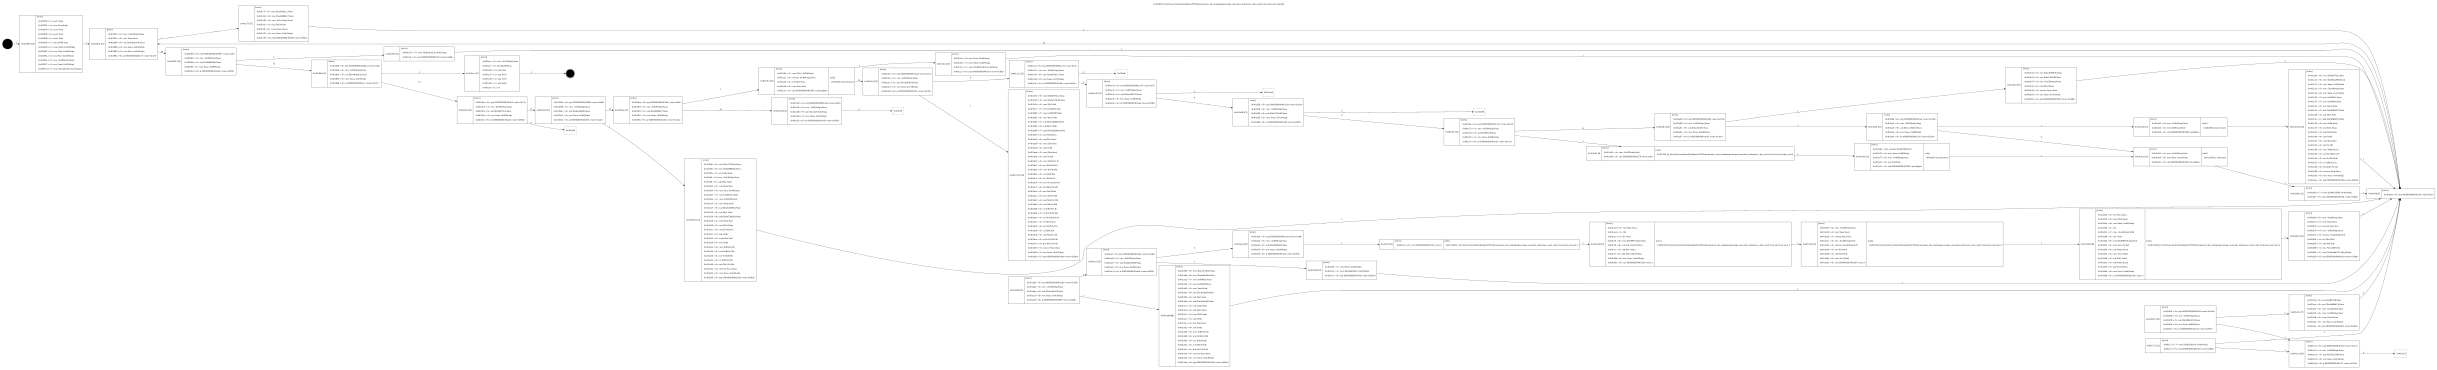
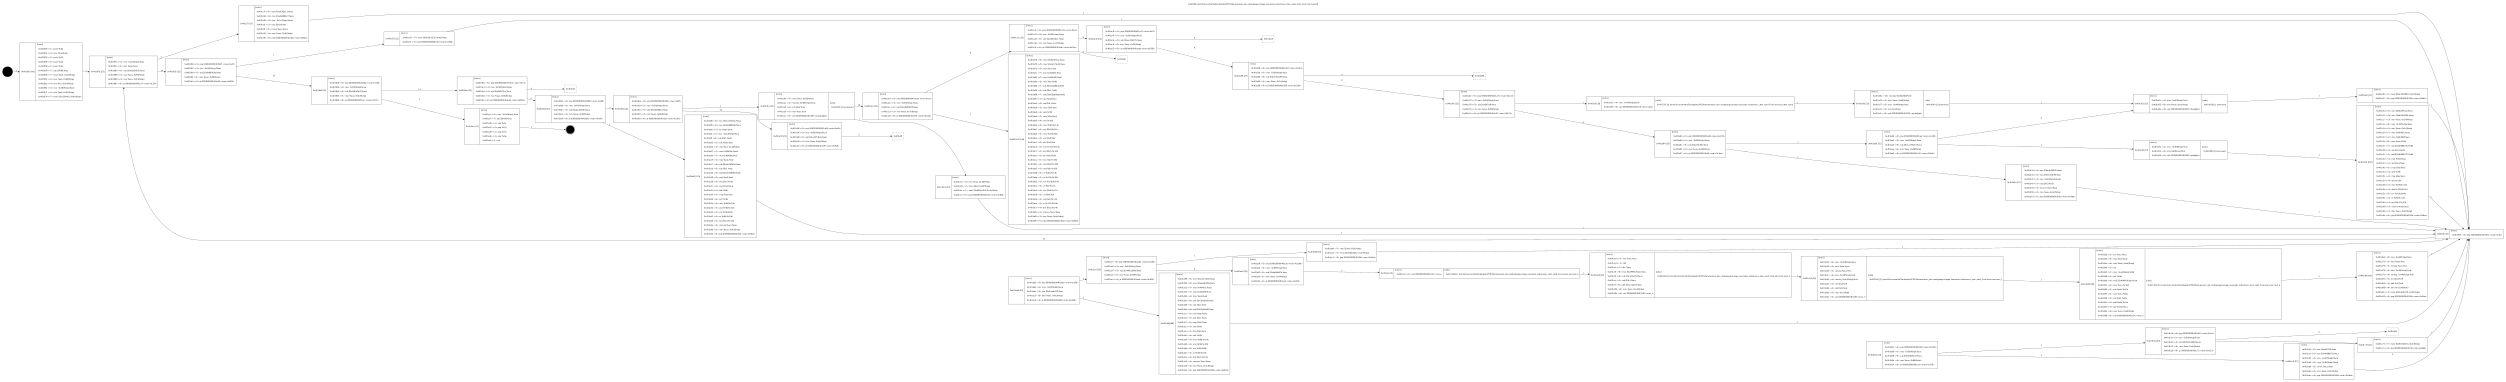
(2252, 350) -> (2286, 342)
